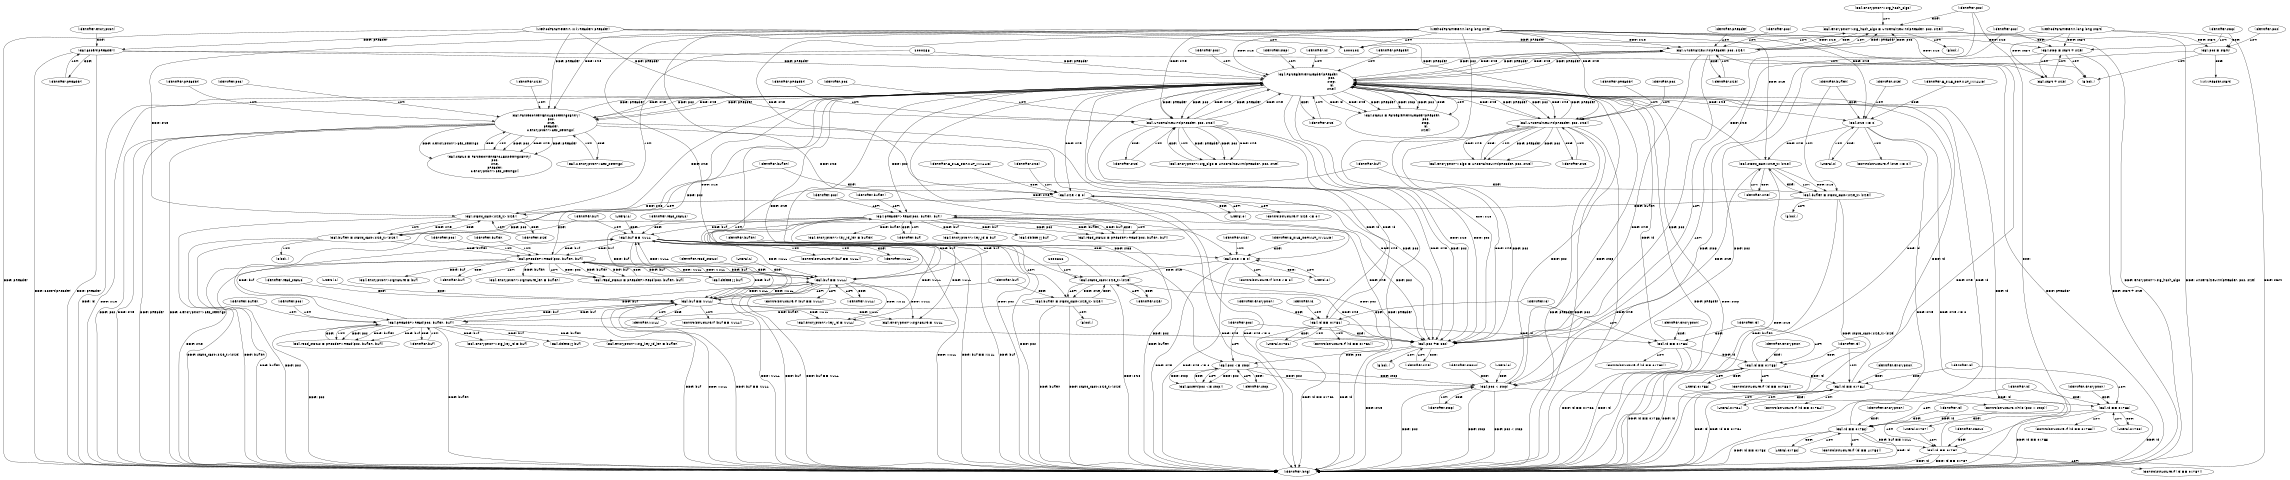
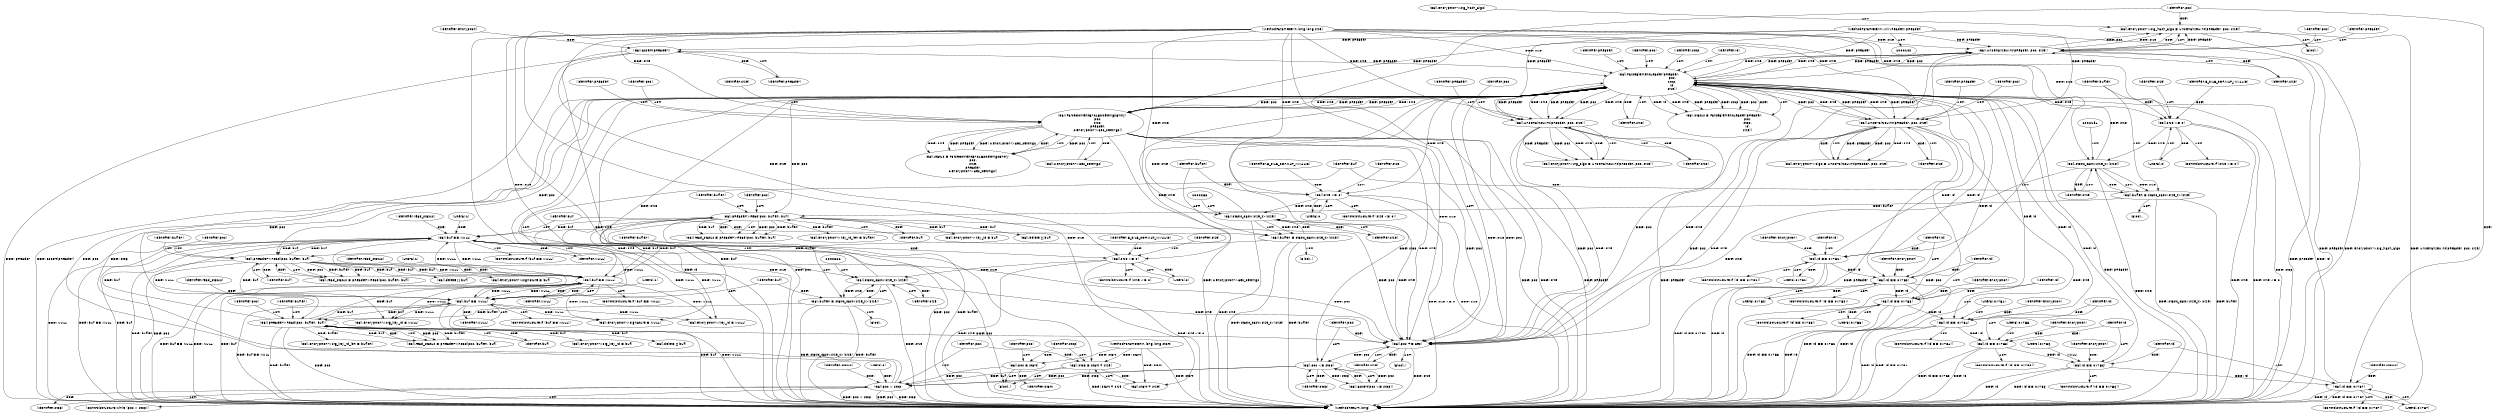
(1400, 39) -> (1920, 64)
(1703, 42) -> none
(2045, 61) -> (1126, 376)
(1098, 66) -> (1782, 54)
(2216, 82) -> (1040, 387)
none -> (2090, 123)
(1484, 217) -> (1448, 217)
(1708, 249) -> (998, 376)
(525, 280) -> none
none -> (1754, 302)
none -> (387, 323)
(1789, 397) -> none
(2124, 417) -> none
(1964, 419) -> (2381, 398)
(1812, 436) -> none
(1830, 440) -> (2073, 355)
(1895, 440) -> (2242, 376)
(1852, 451) -> (2090, 387)
(1297, 472) -> (1352, 408)
